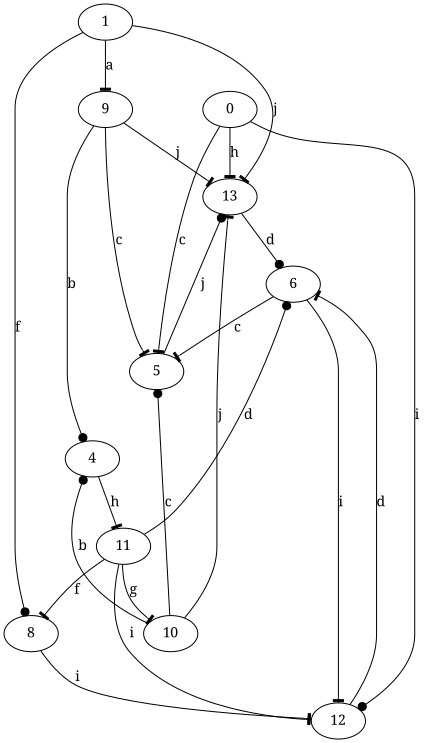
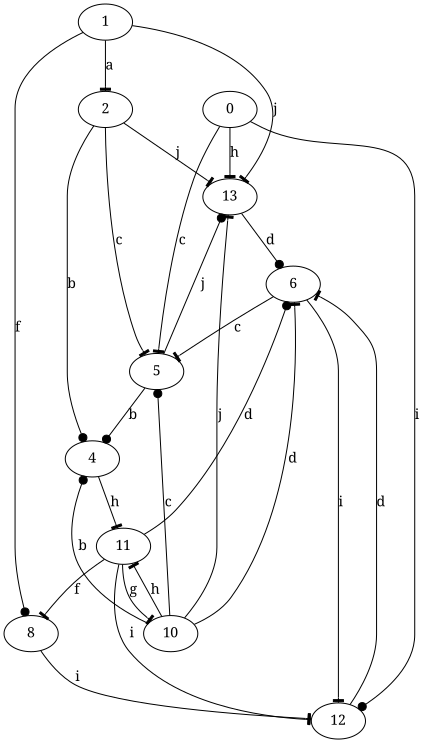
(105, 109) -> (105, 109)
none -> (127, 412)
none -> (281, 480)
none -> (148, 592)
